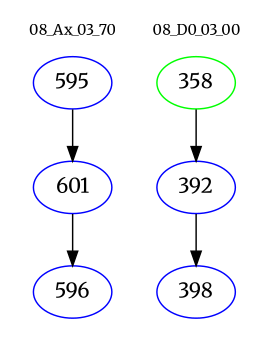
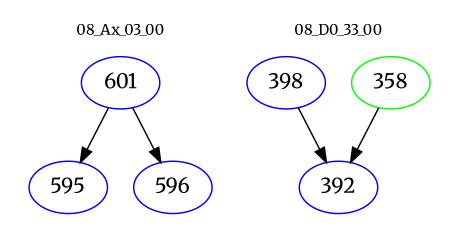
(73, 31) -> (121, 31)
(197, 31) -> (338, 31)
(73, 128) -> (98, 129)
(196, 233) -> (309, 129)
